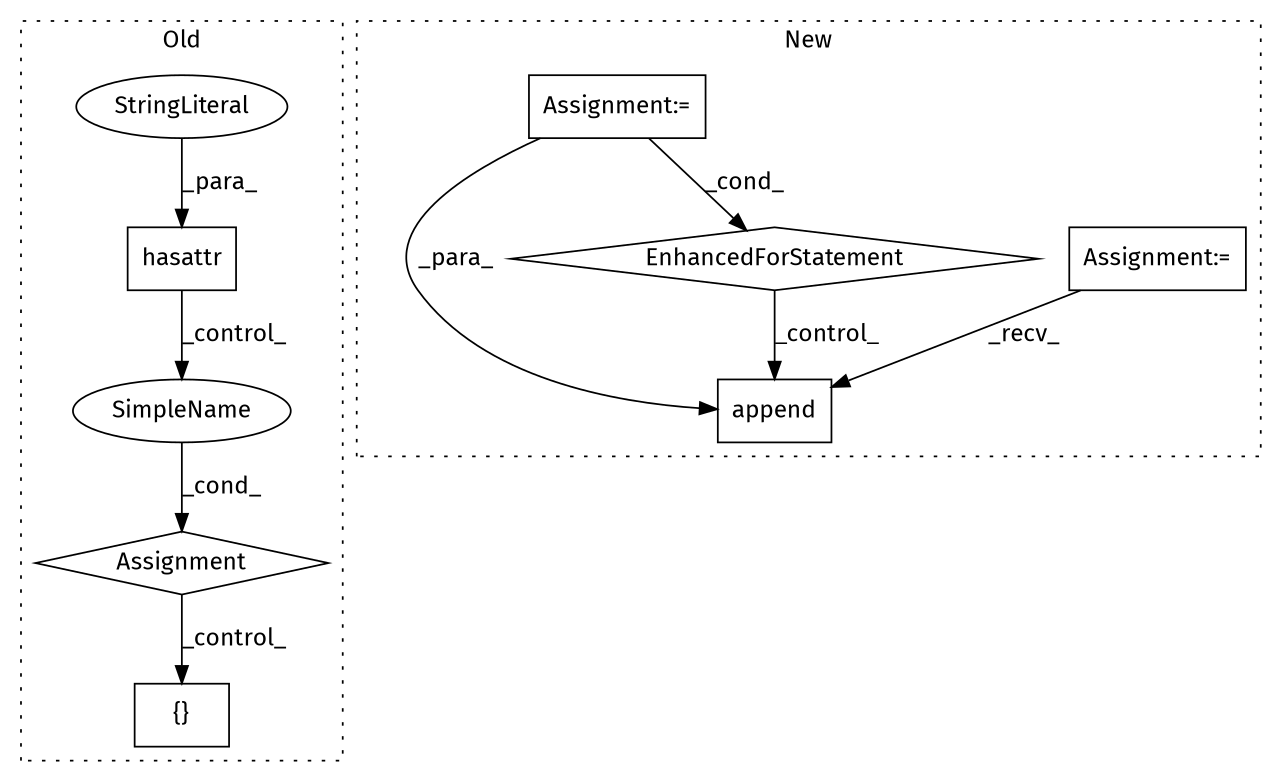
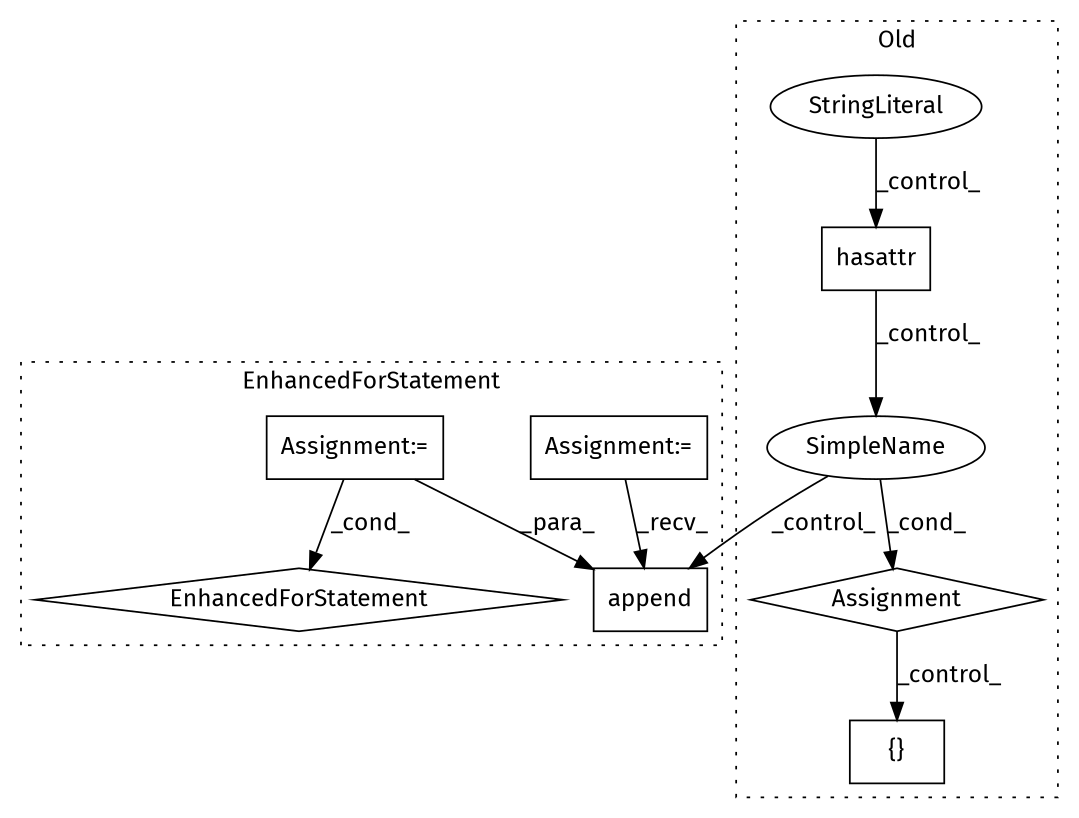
(809, 41) -> (372, 382)
(220, 183) -> (929, 183)
(775, 326) -> (765, 515)
